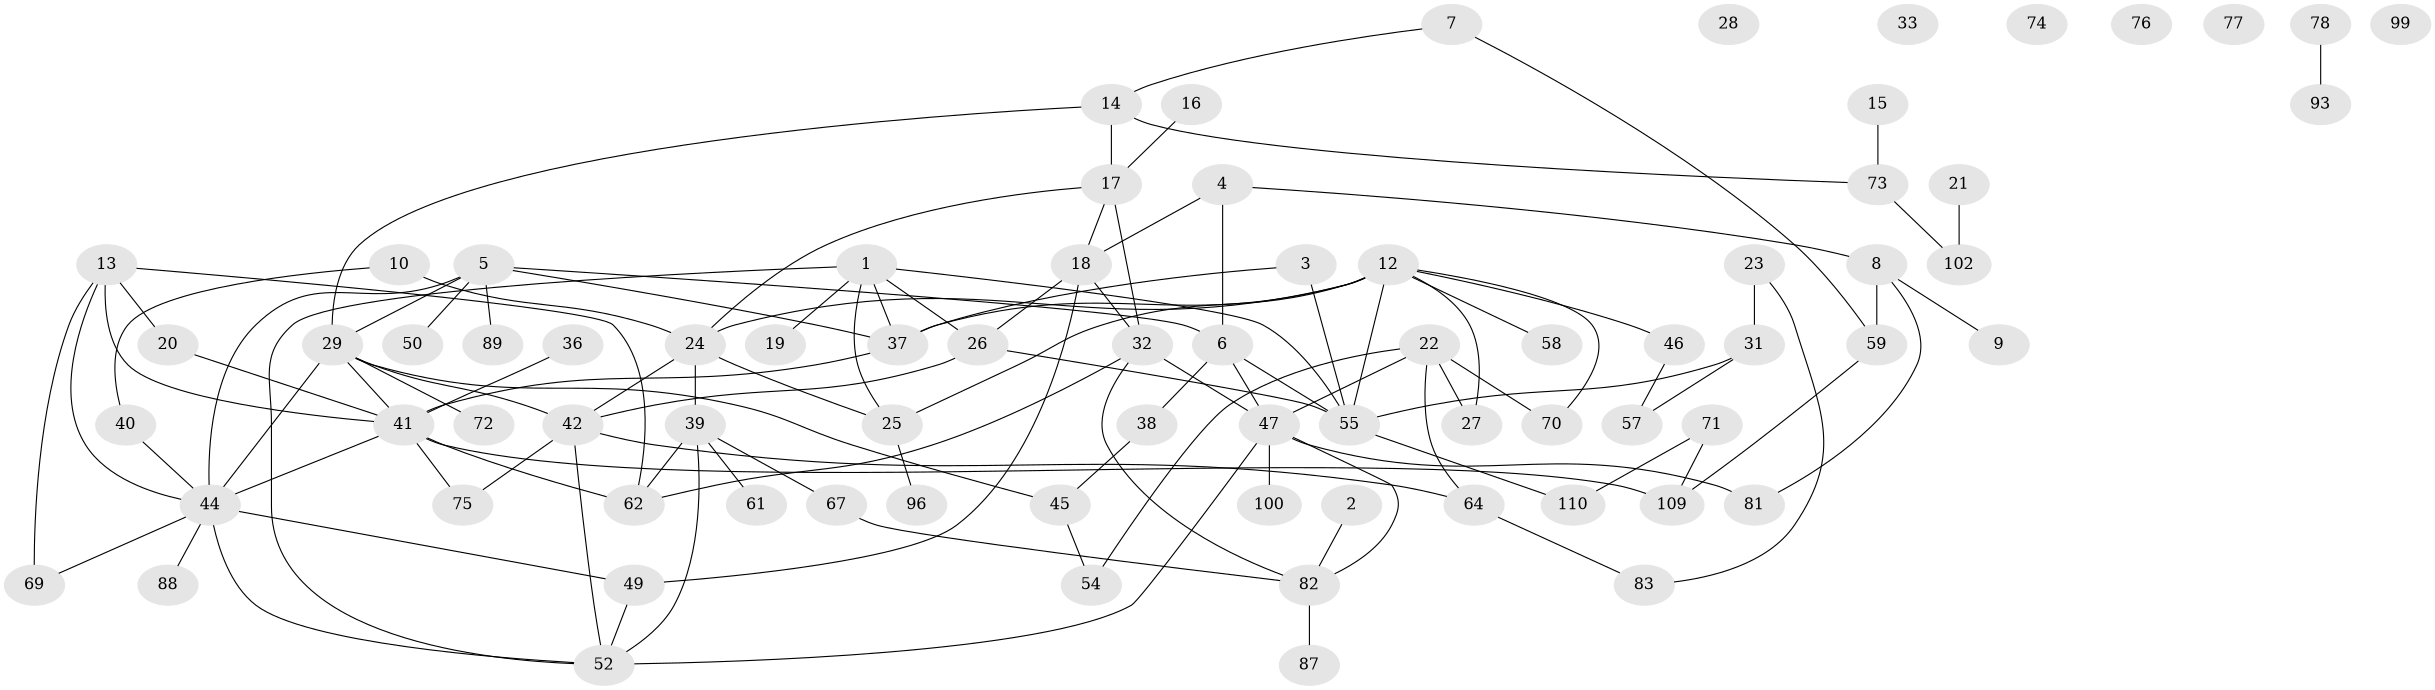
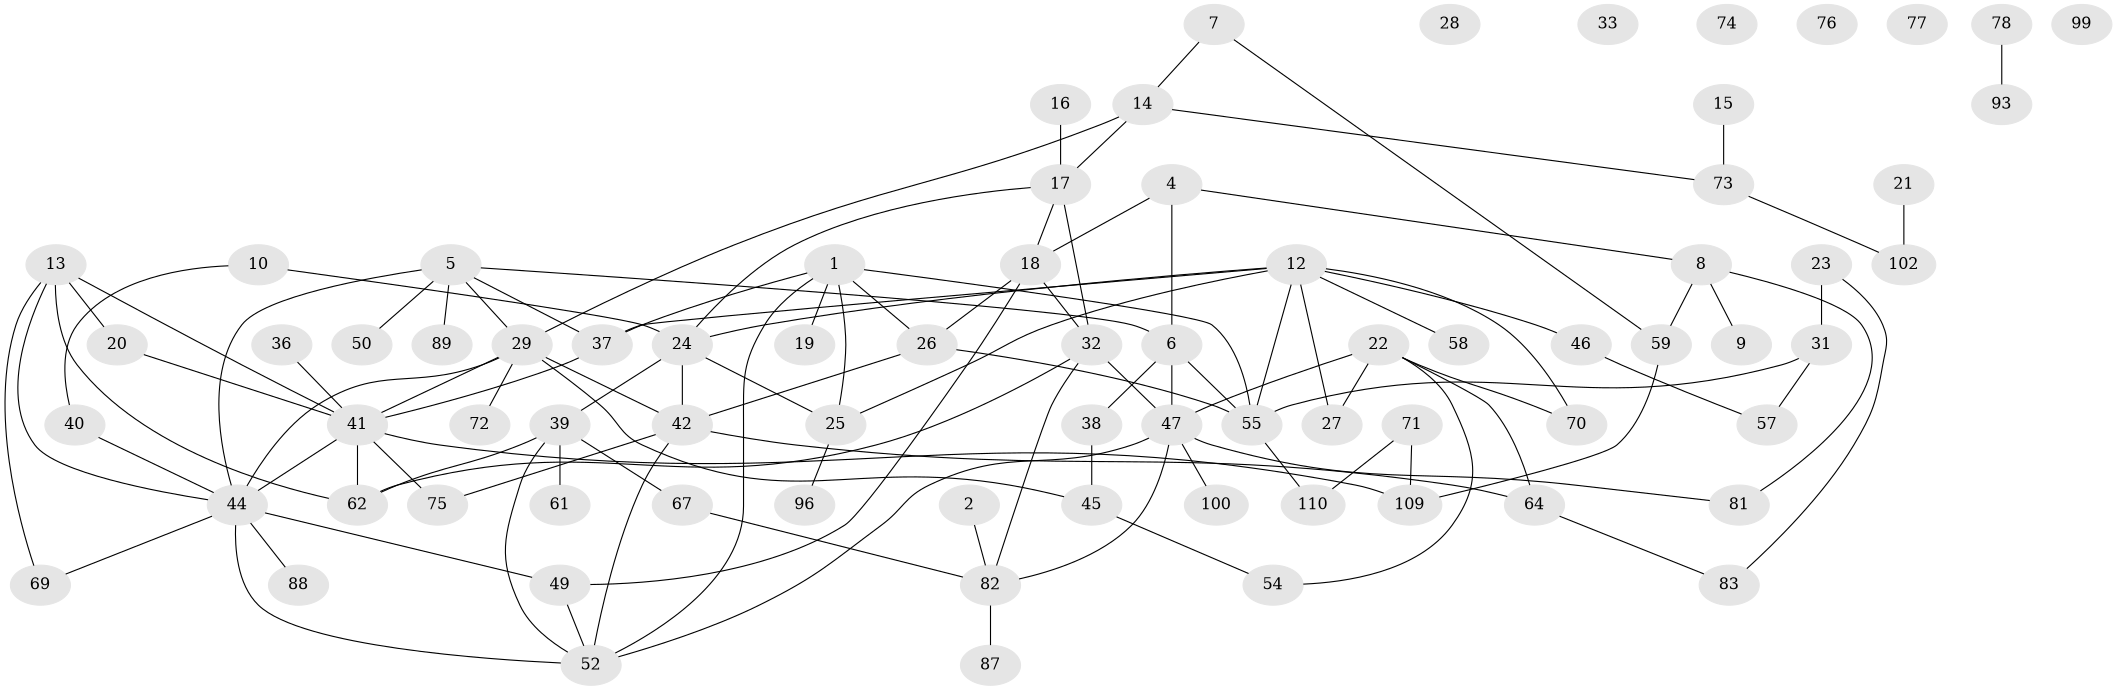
(1306, 265) -> none
